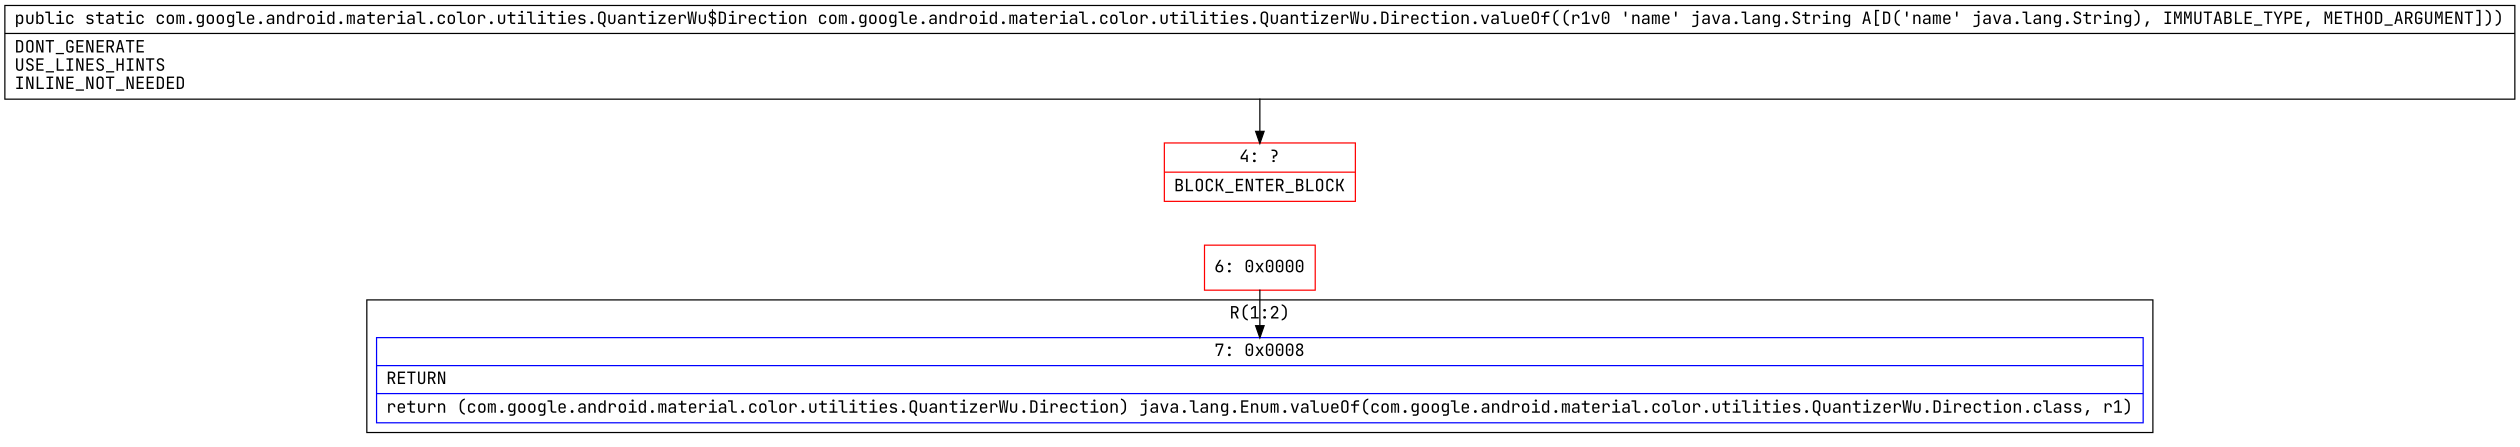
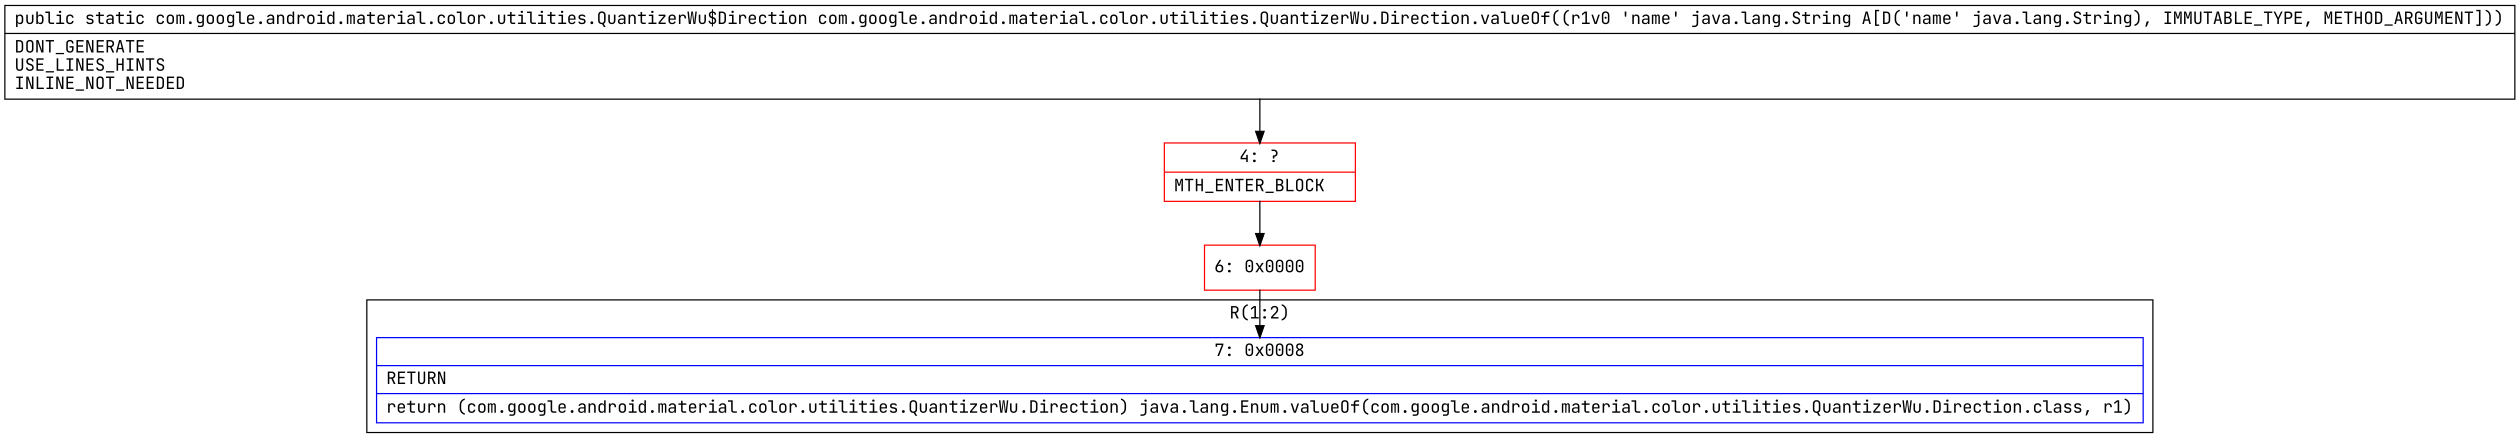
(1260, 186) -> (1250, 186)
none -> (1260, 217)
